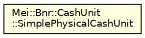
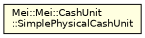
(73, 19) -> (73, 19)
